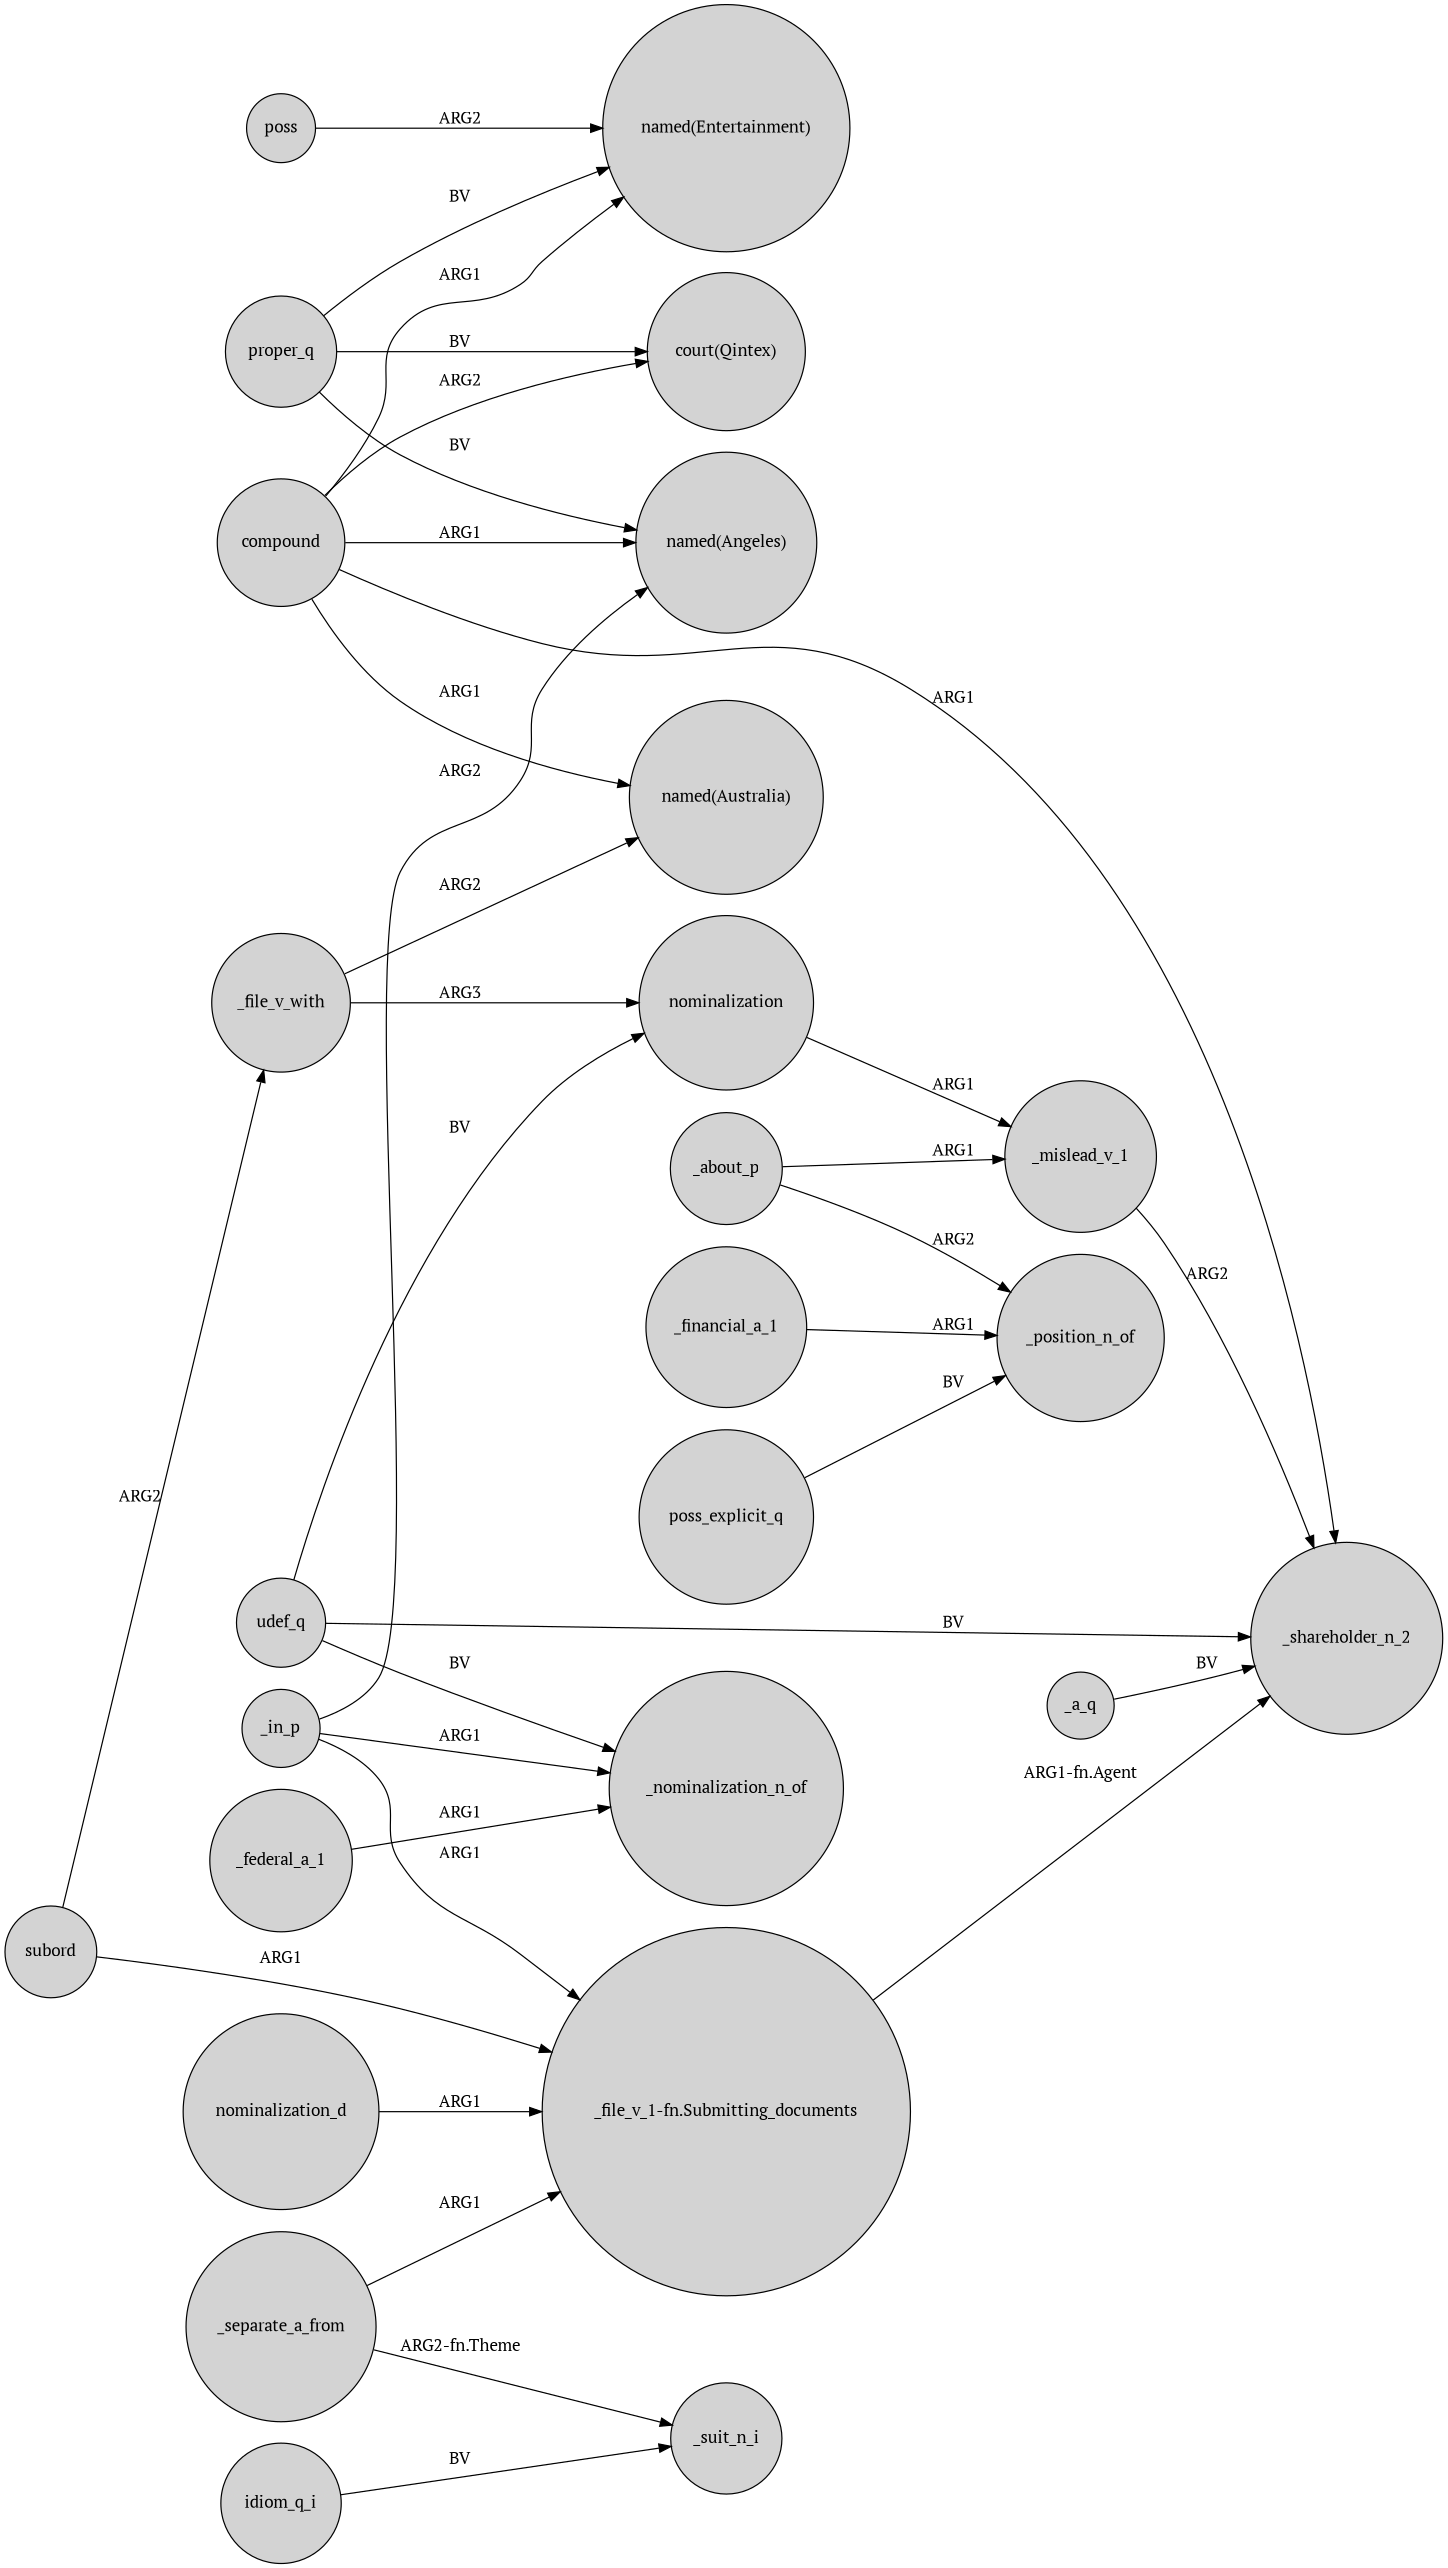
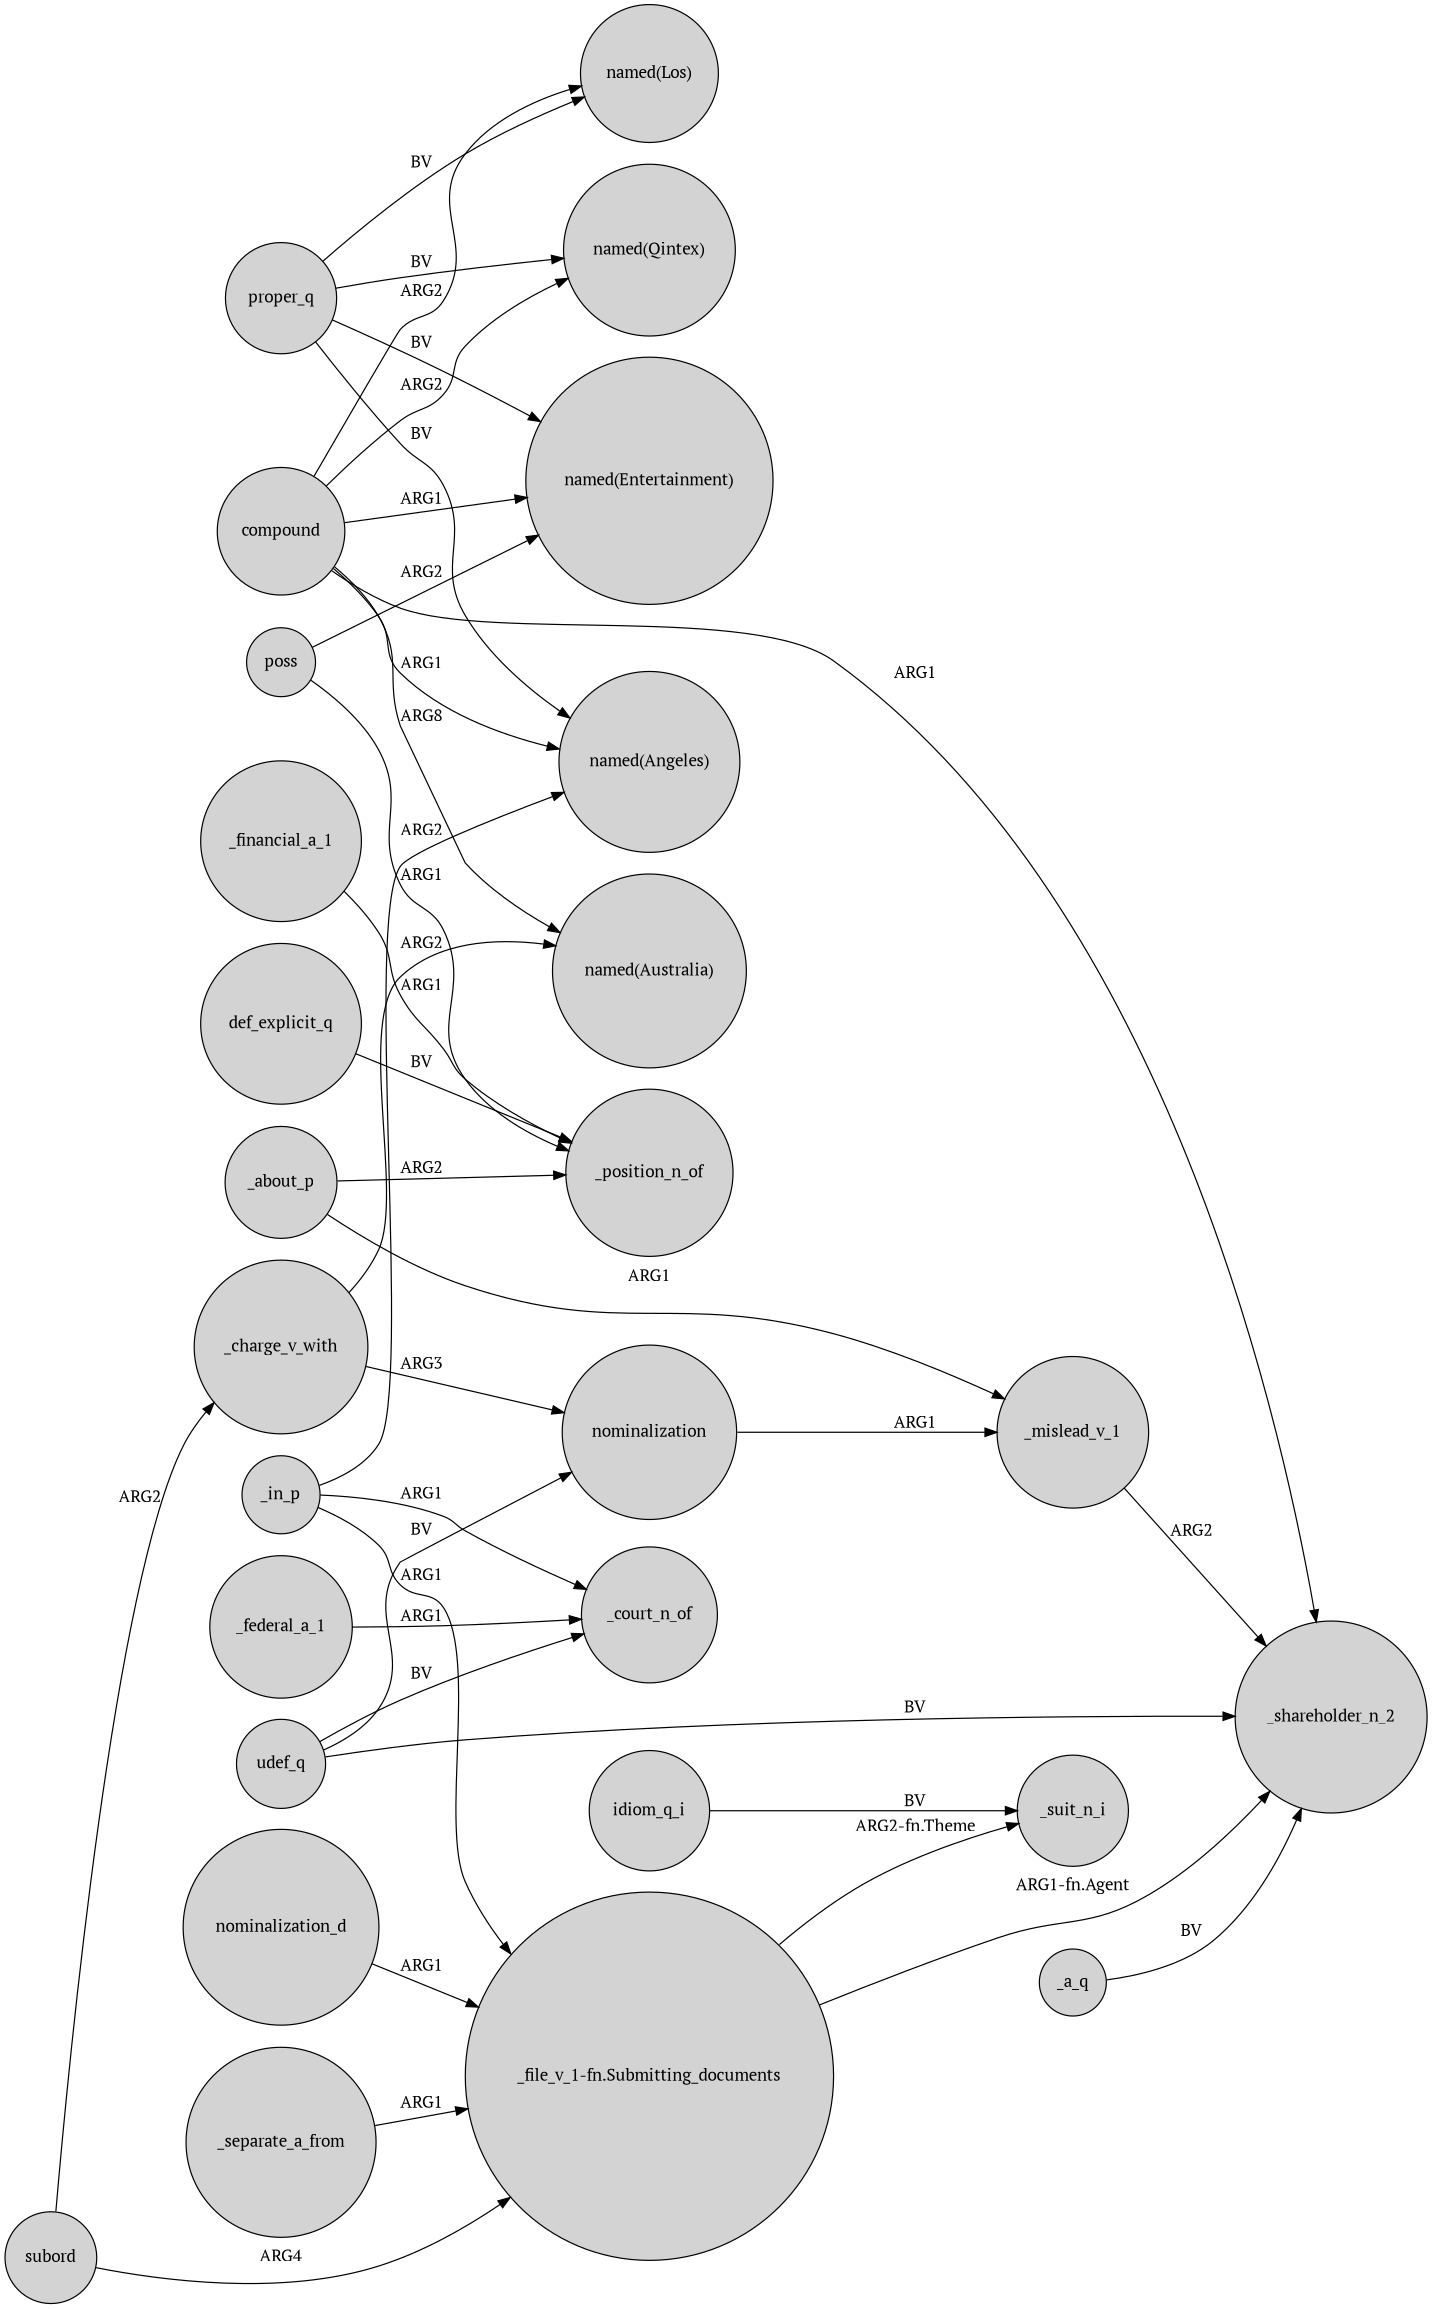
none -> (649, 74)
(726, 352) -> (649, 250)
(460, 692) -> (422, 717)
none -> (435, 918)
(281, 1003) -> (281, 1347)
(726, 1517) -> (281, 1024)
(726, 1788) -> (649, 1615)
(281, 1958) -> (281, 2257)
(517, 2386) -> (886, 1872)
